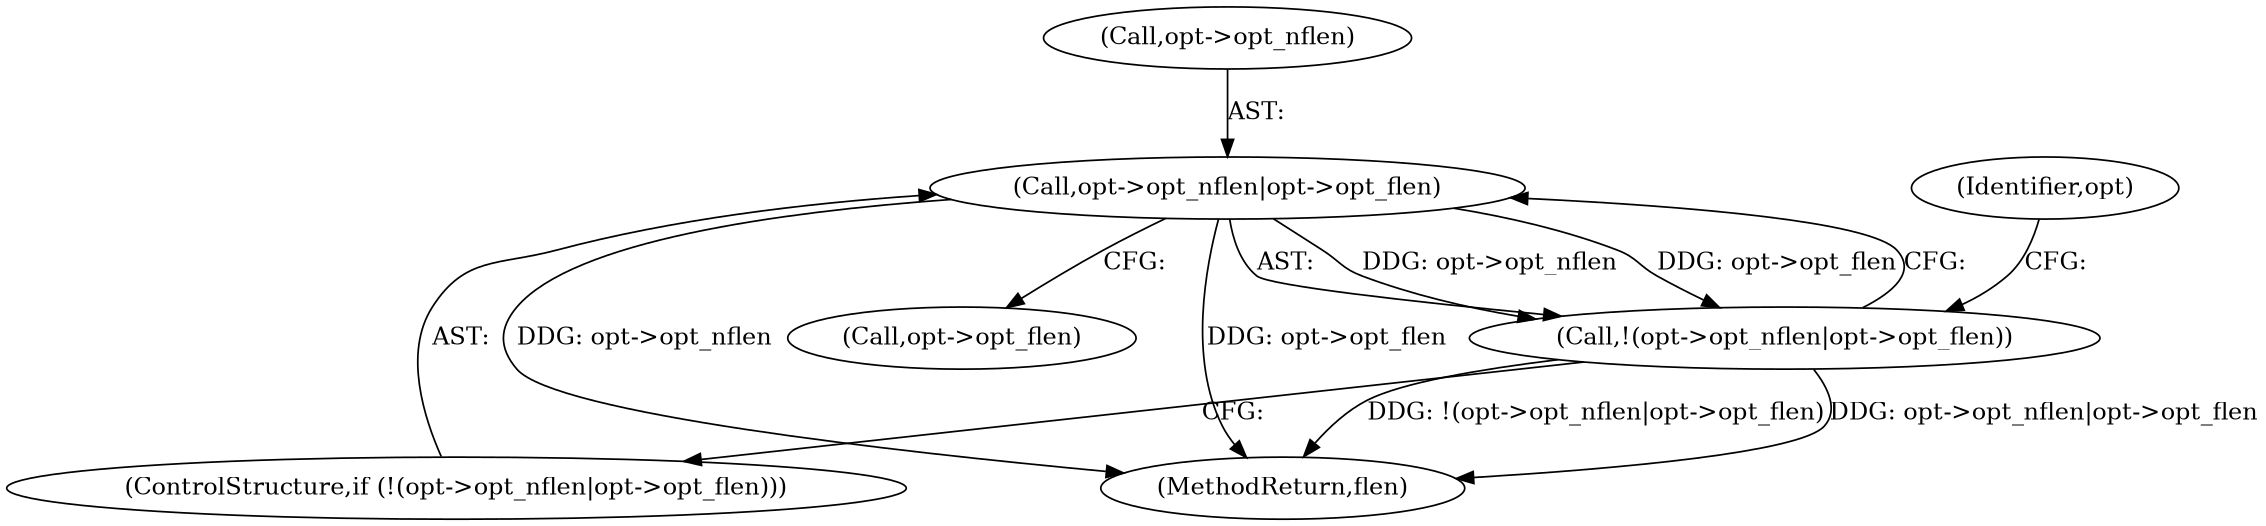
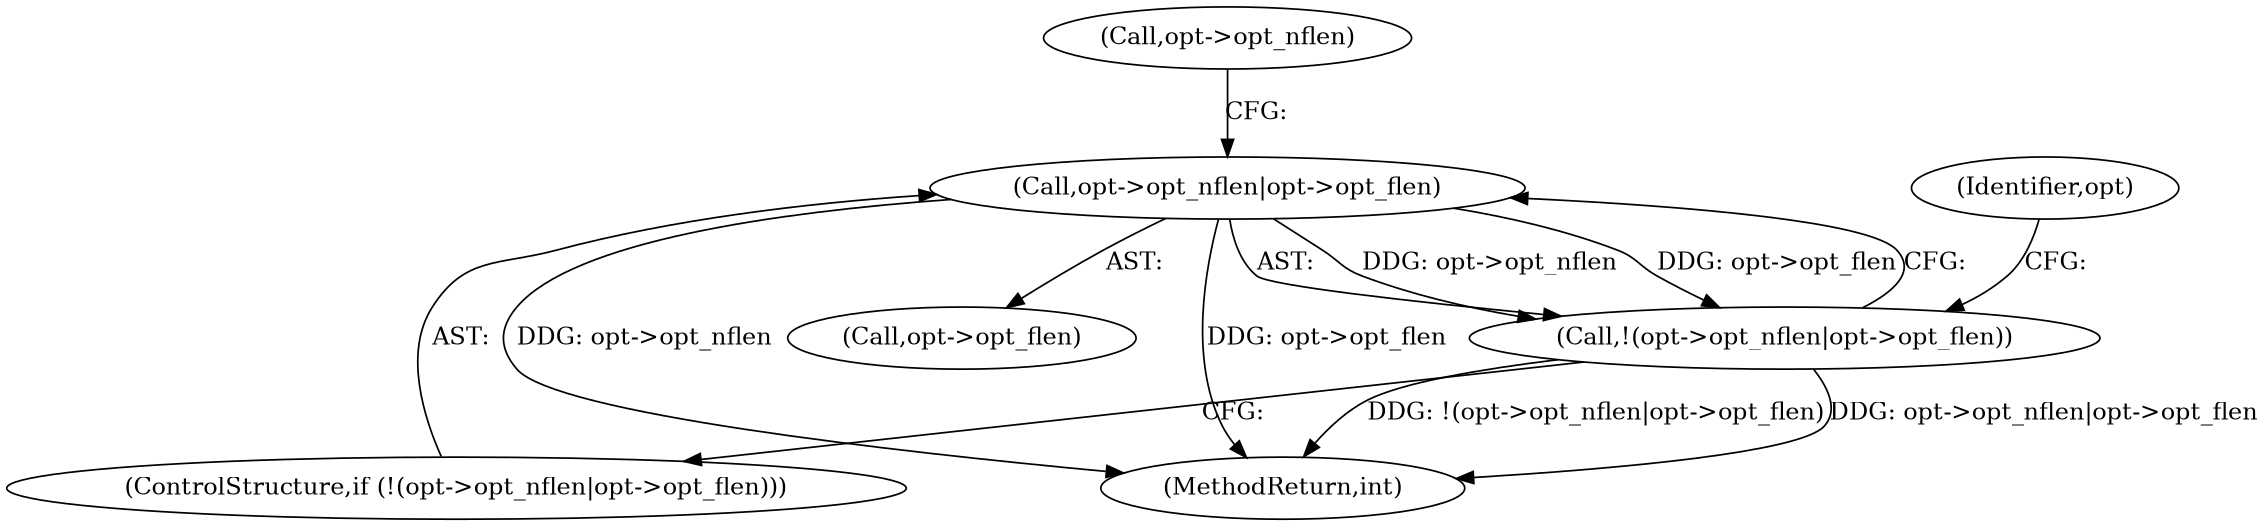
(1260, 113) -> (1260, 113)
(1139, 263) -> (1139, 263)
(1283, 488) -> (1283, 488)
